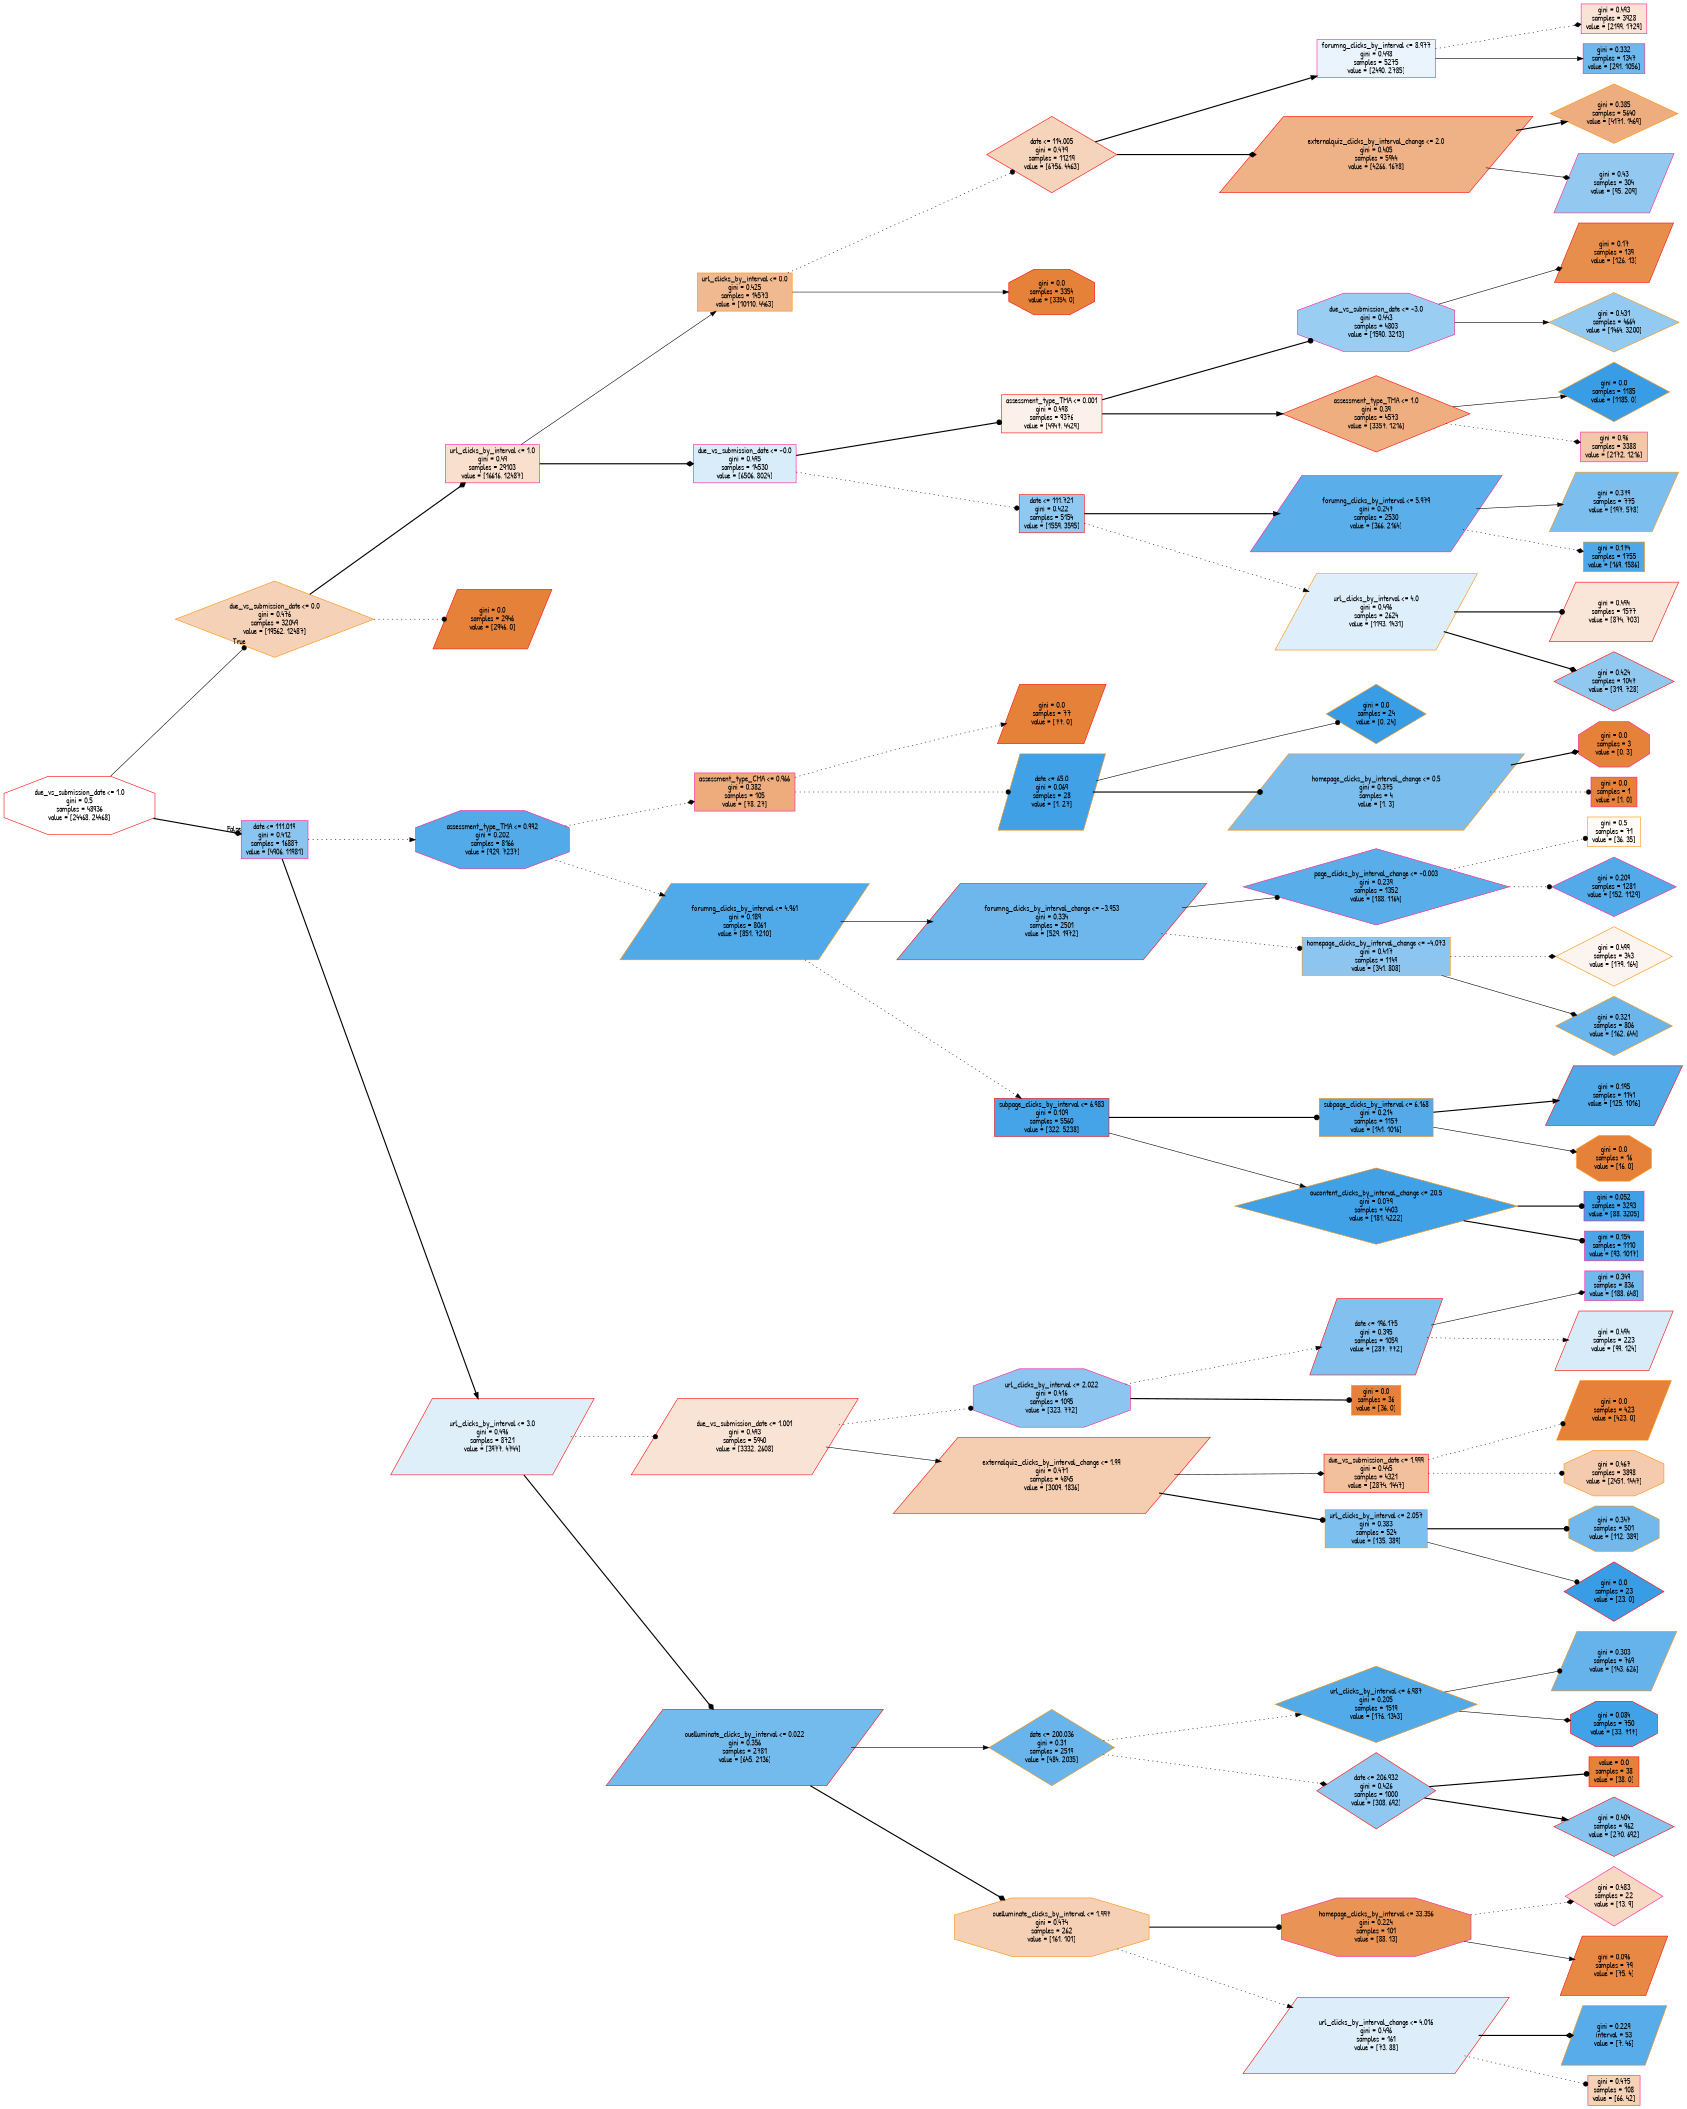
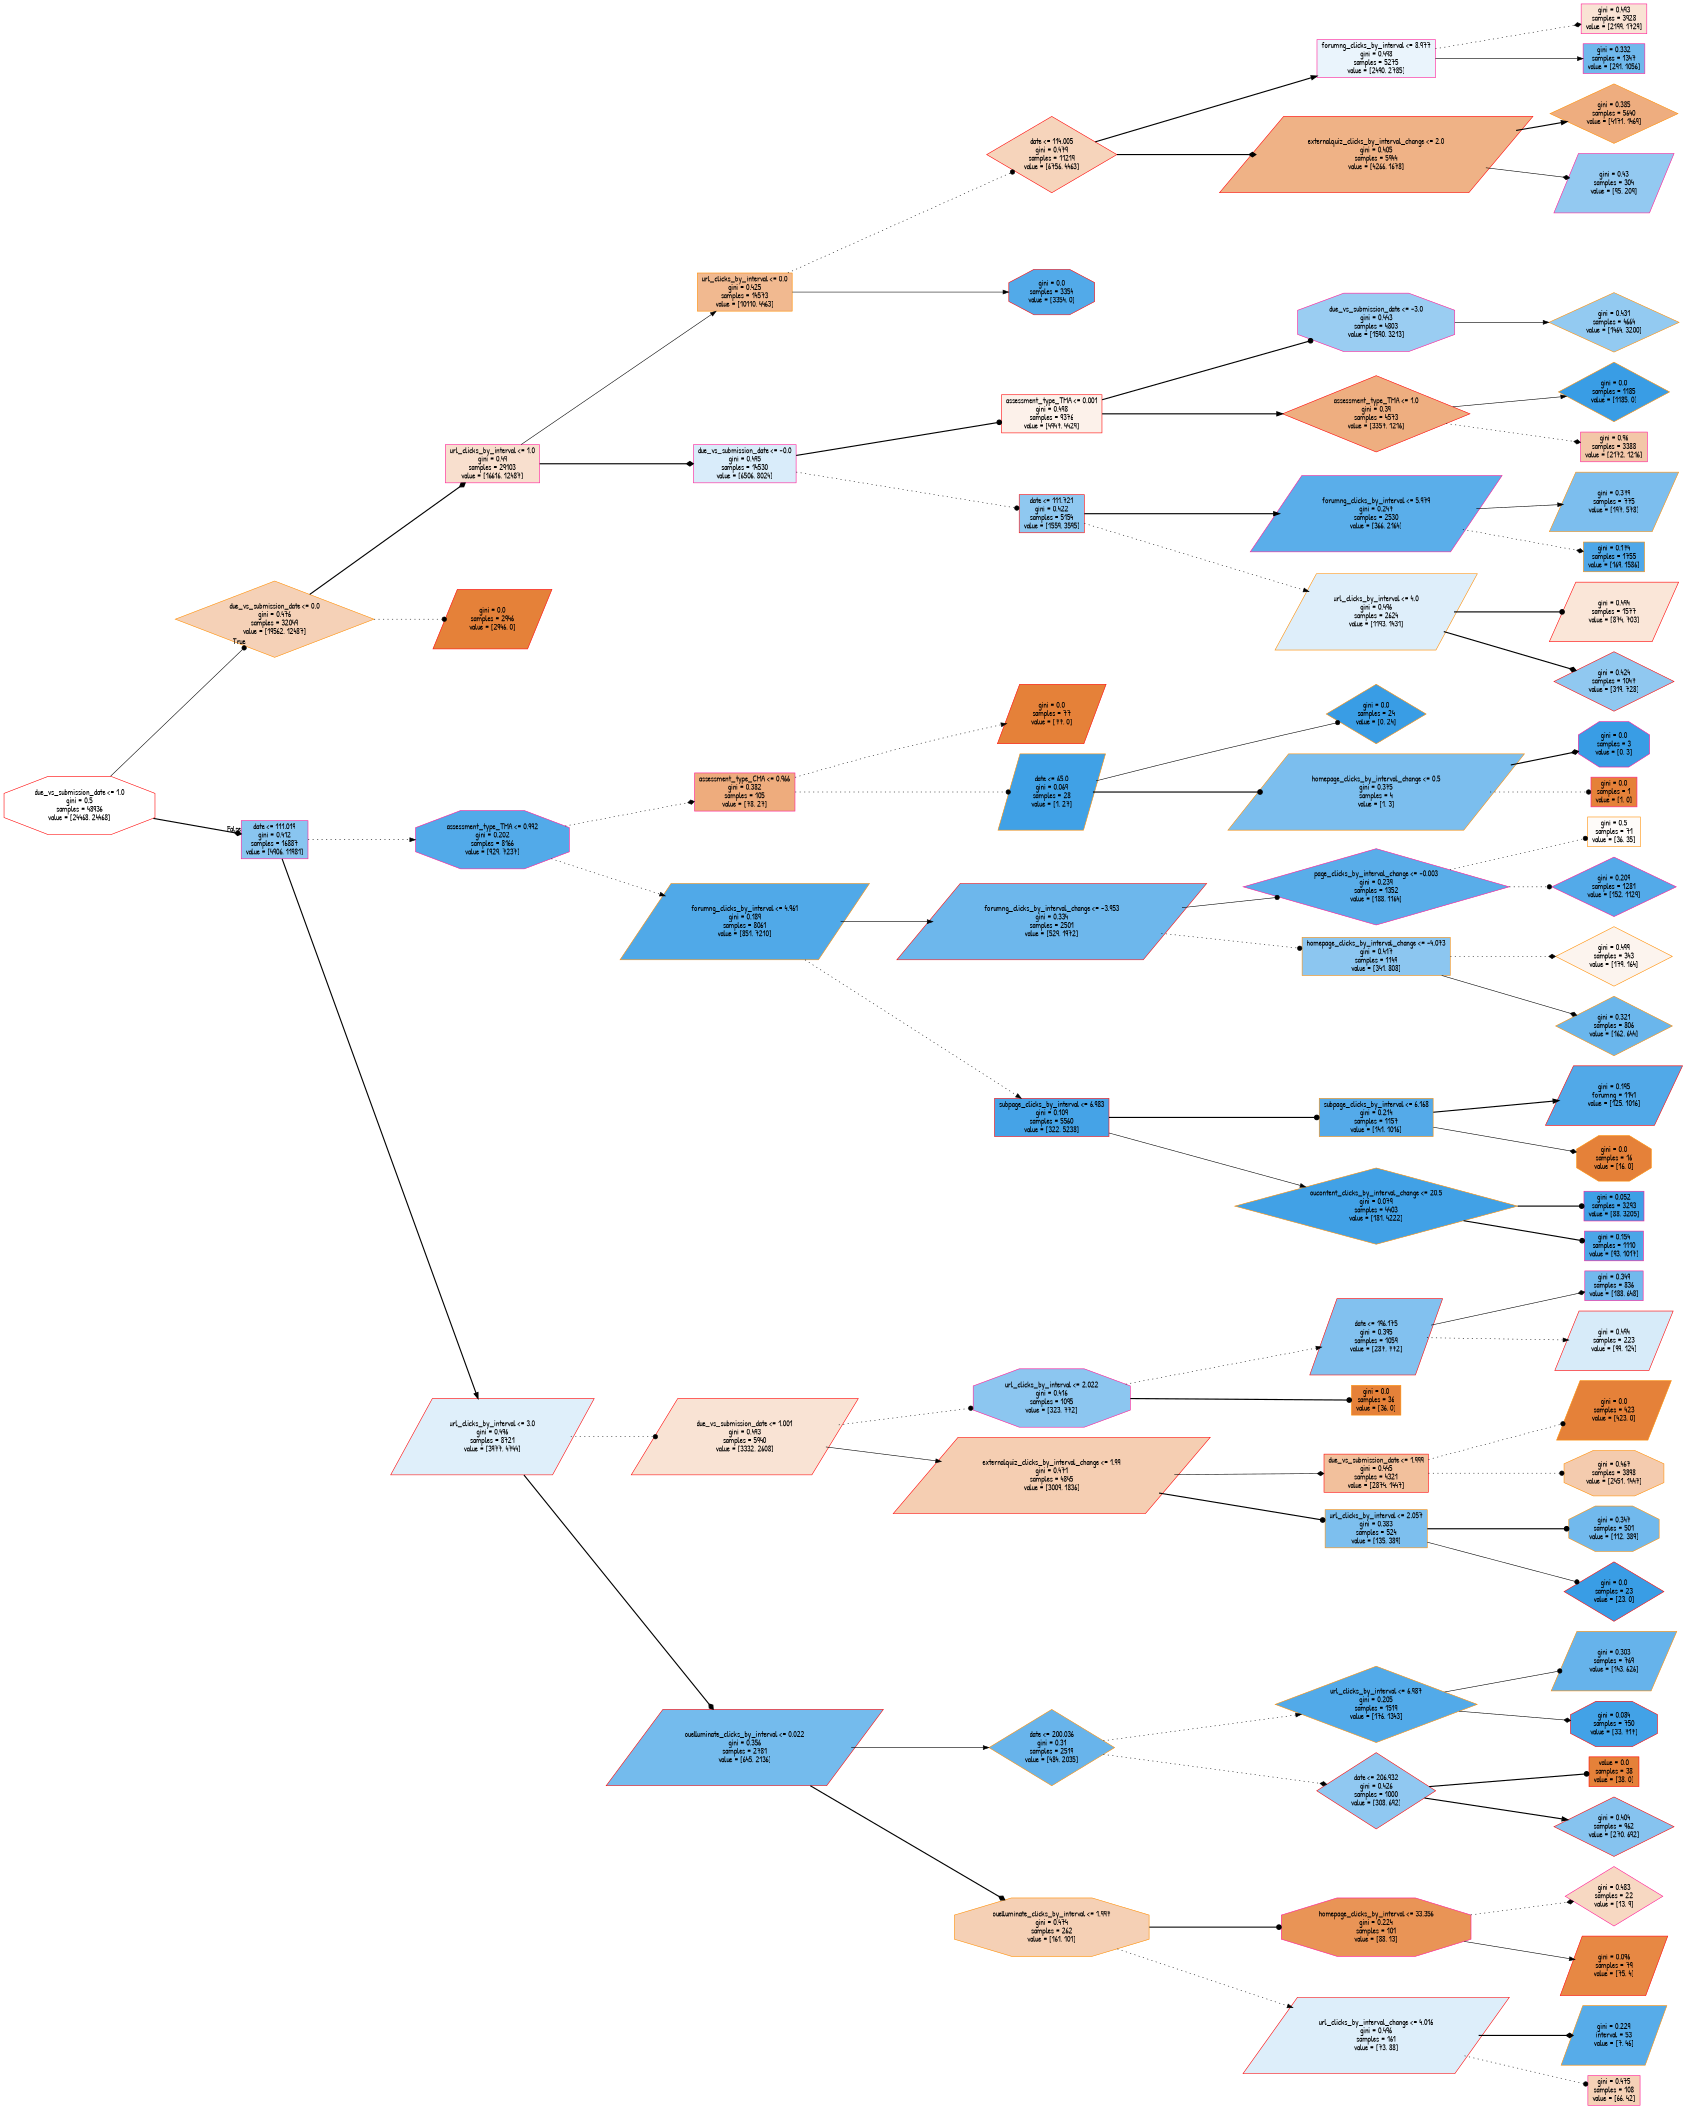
(1614, 253) -> none
(1052, 292) -> (1052, 292)
(1614, 744) -> (1614, 744)
(1614, 1096) -> (1614, 1096)
